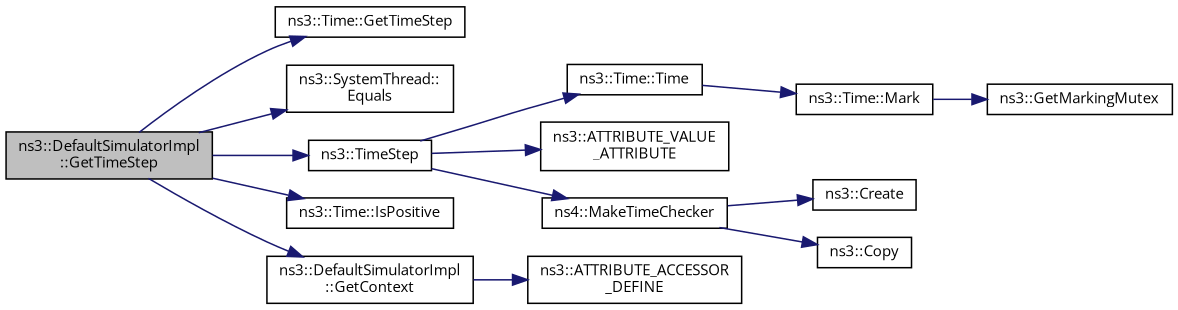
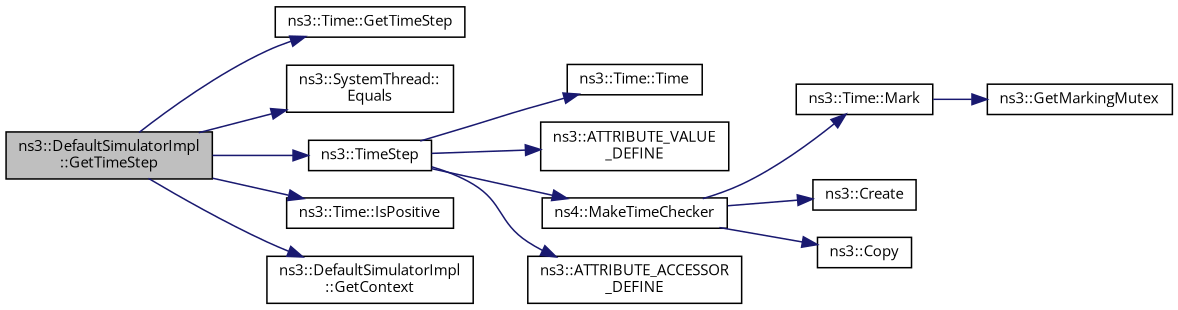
(741, 89) -> (772, 168)
(635, 146) -> (635, 146)
(493, 280) -> (493, 201)
